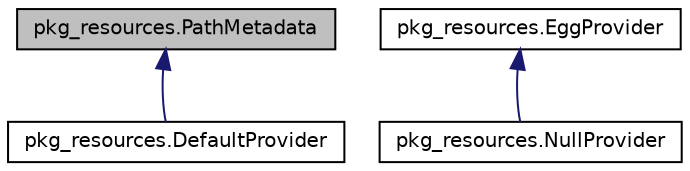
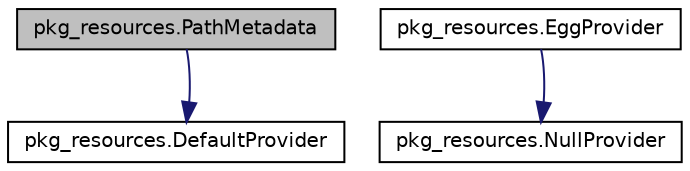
(163, 96) -> (190, 76)
(517, 96) -> (544, 76)
